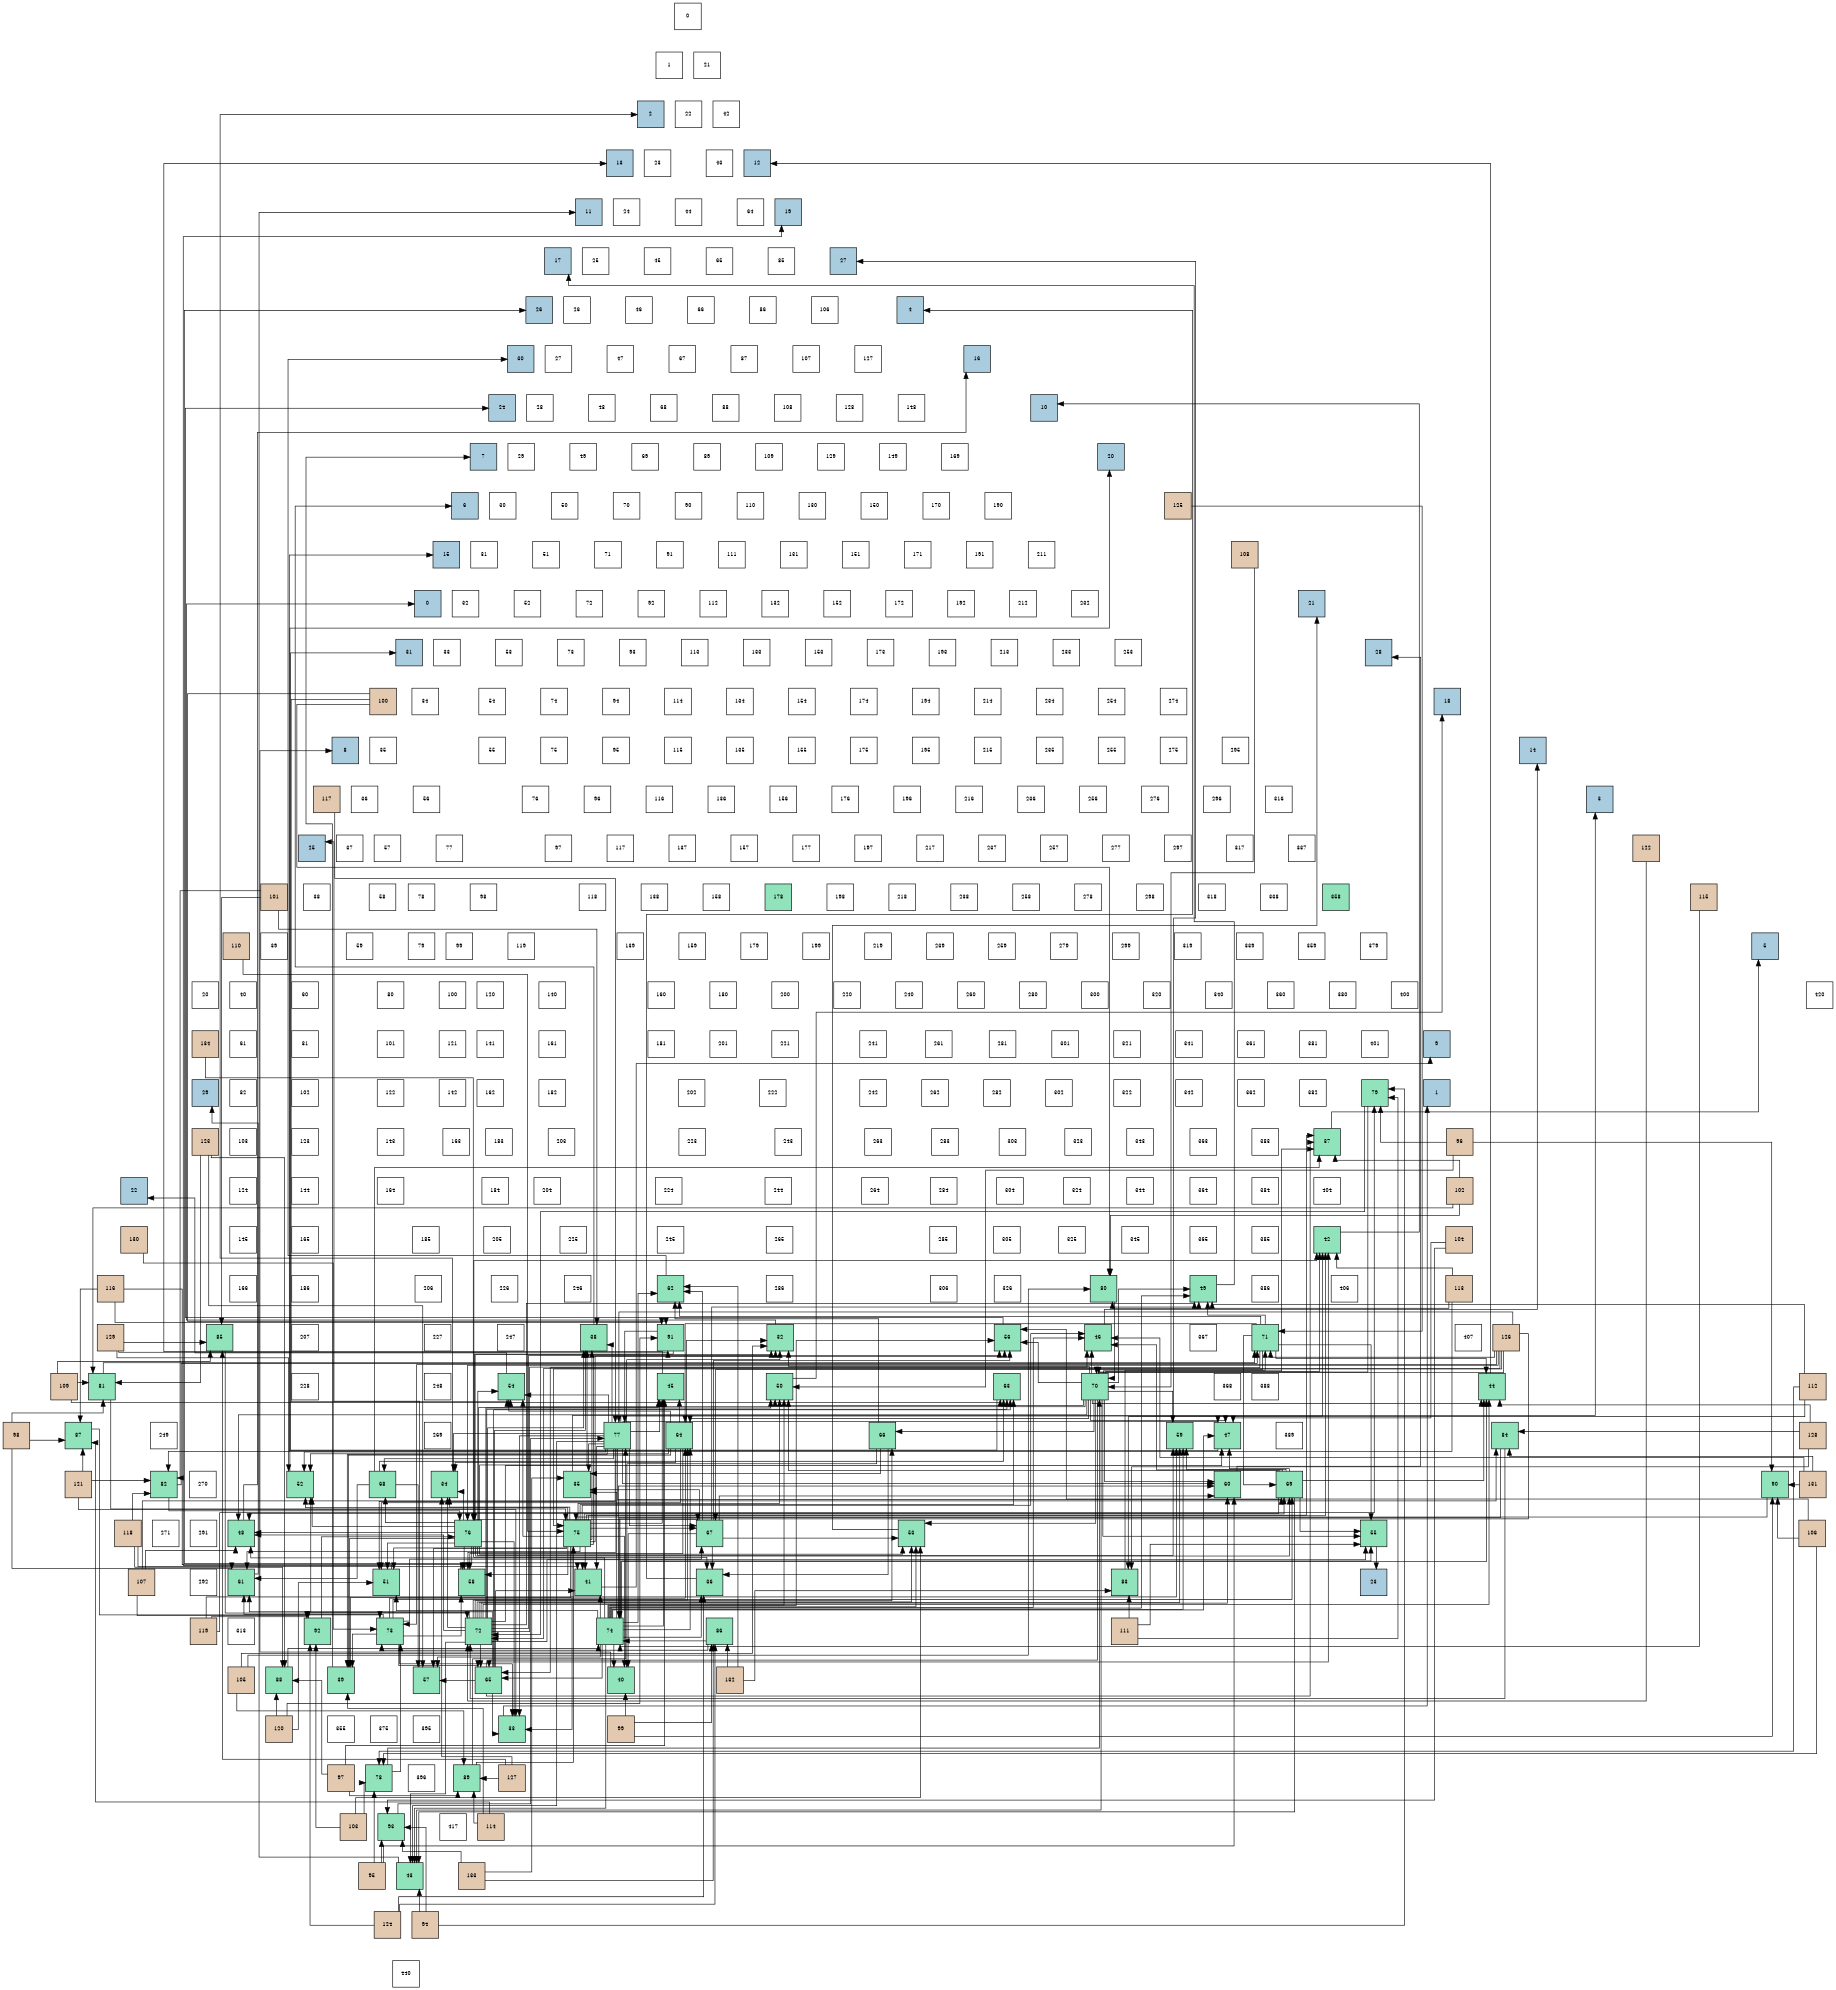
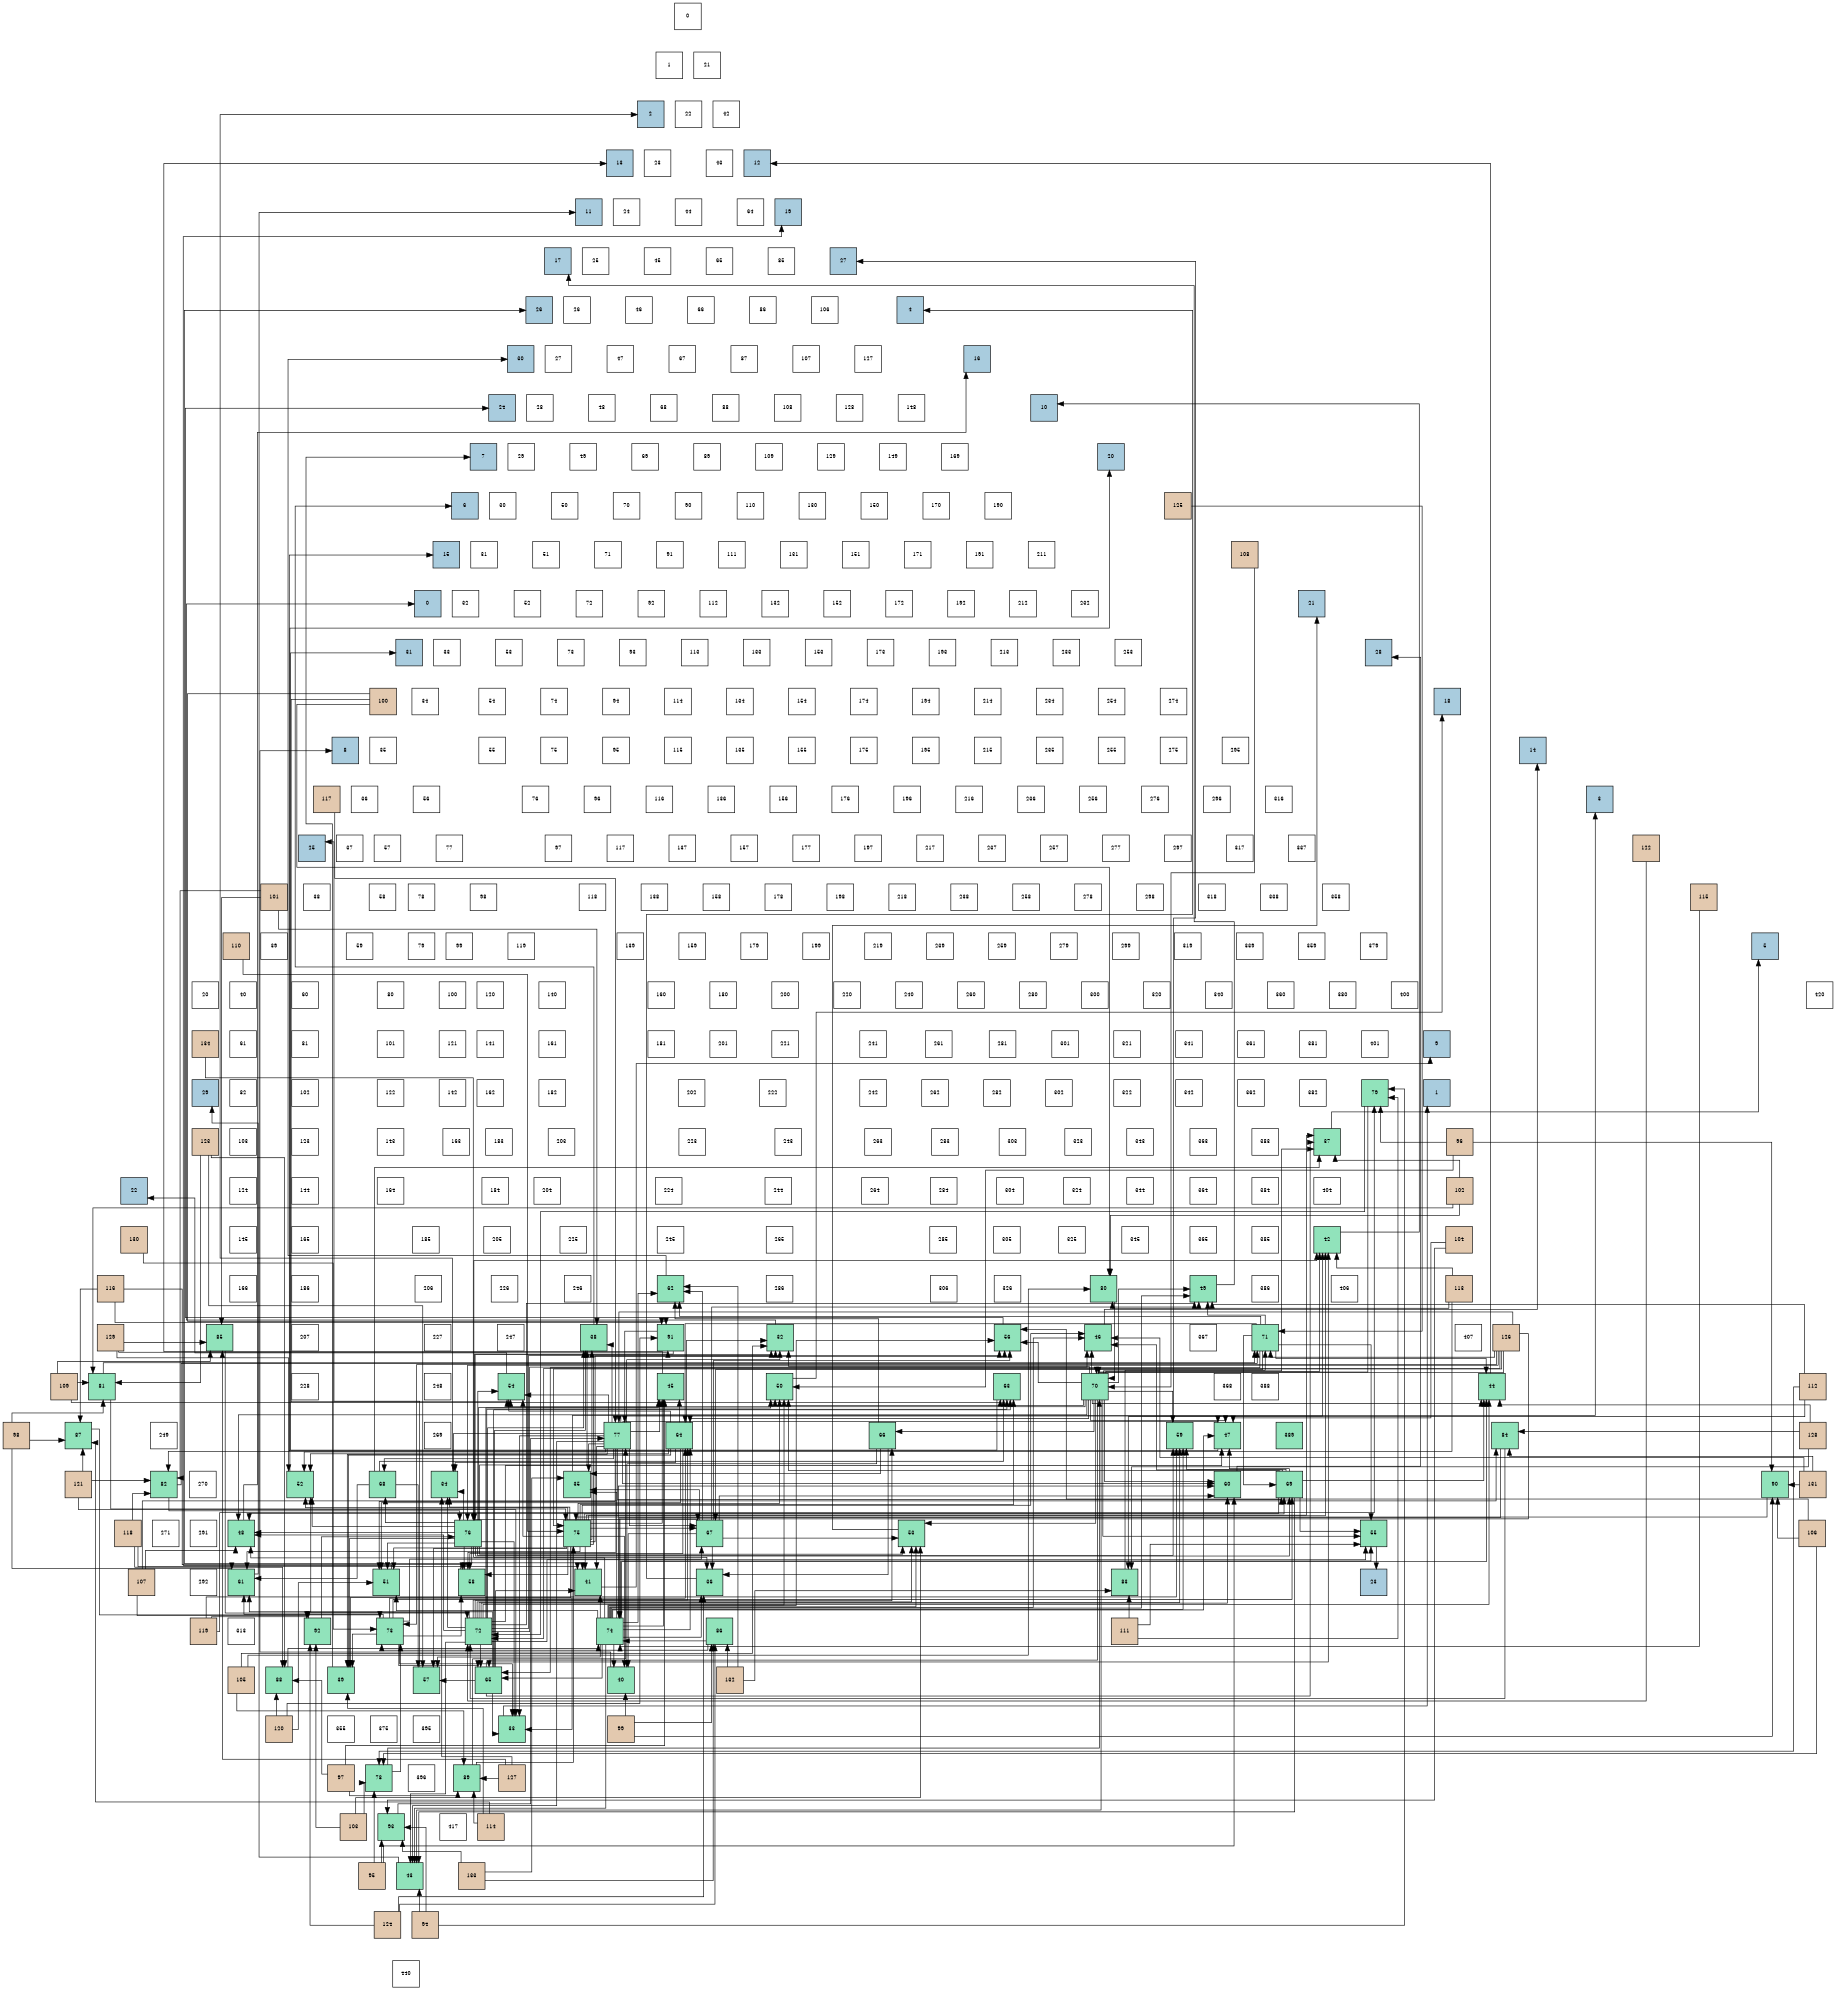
(778, 897) -> (778, 897)
(1336, 897) -> (1336, 897)
(1289, 1436) -> (1289, 1436)
